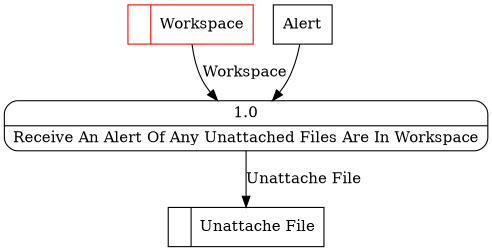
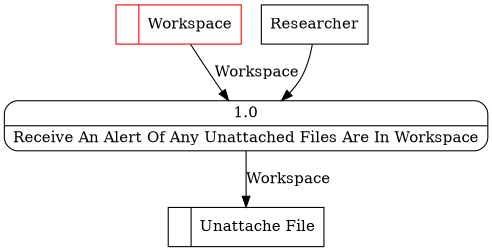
(303, 25) -> (315, 25)
(304, 179) -> (289, 179)
